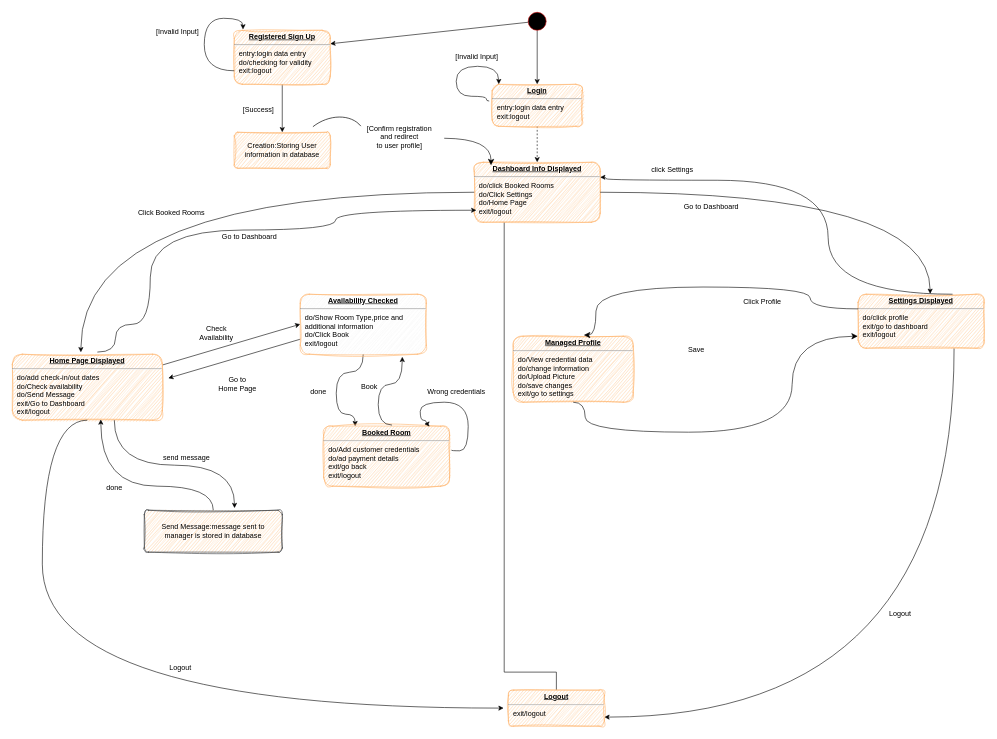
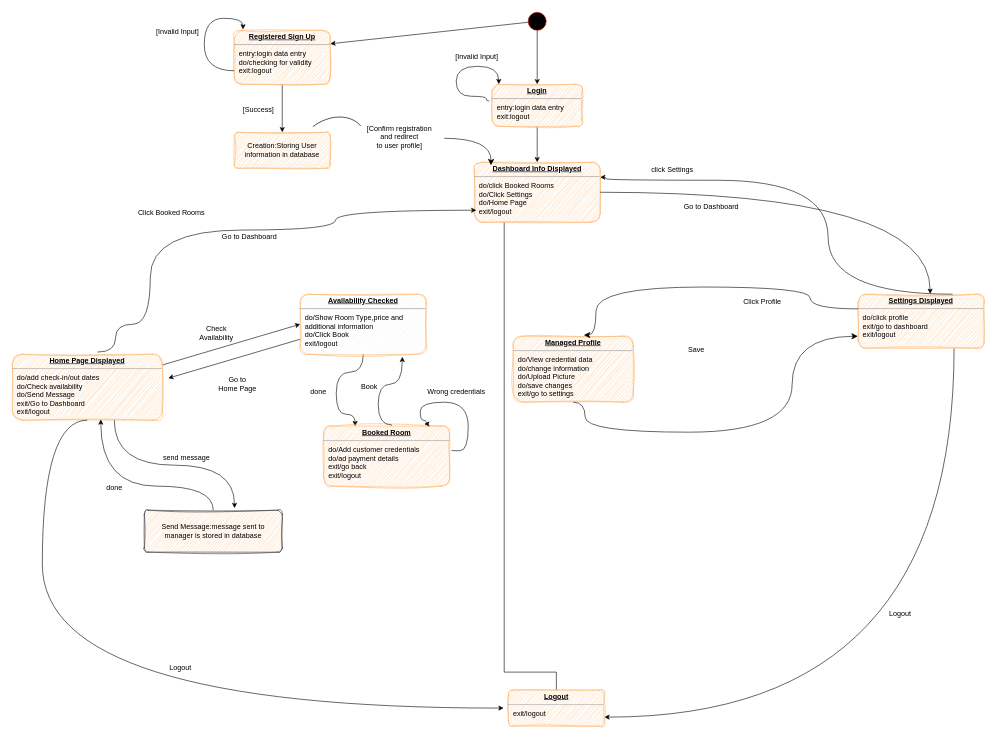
(537, 142) -> (537, 142)
(250, 211) -> none
